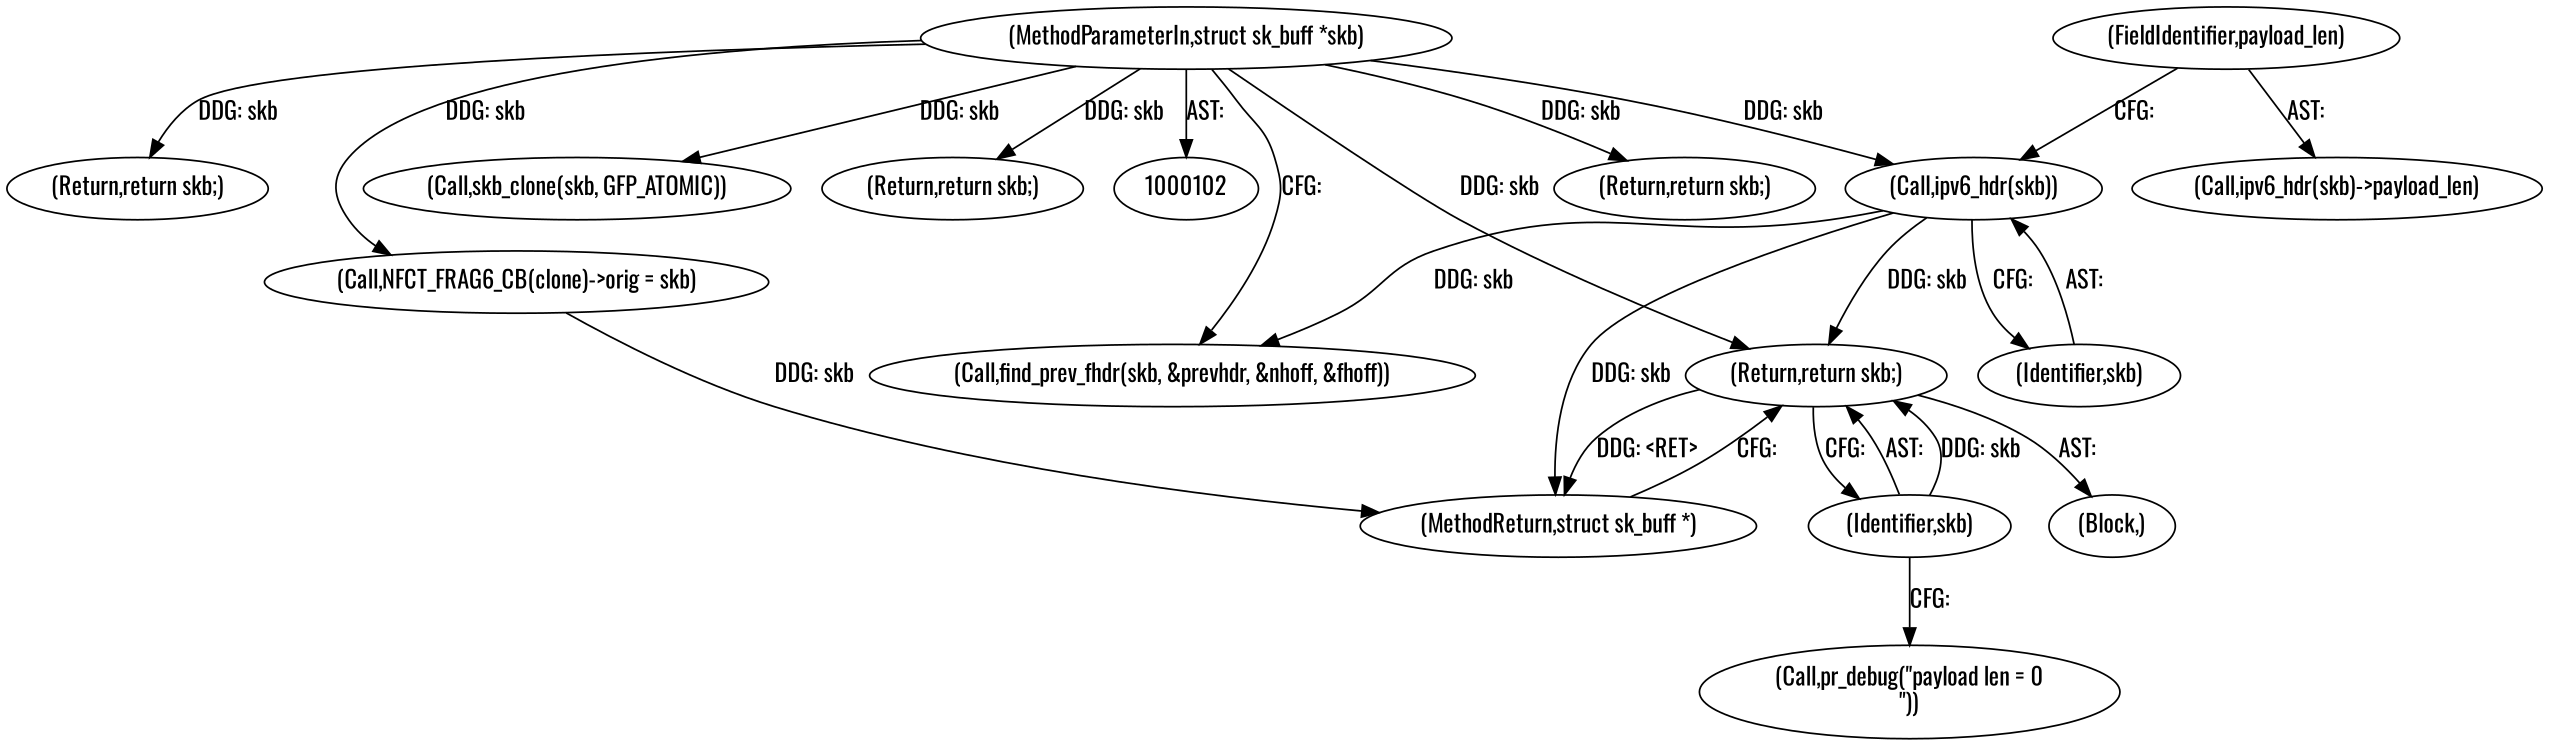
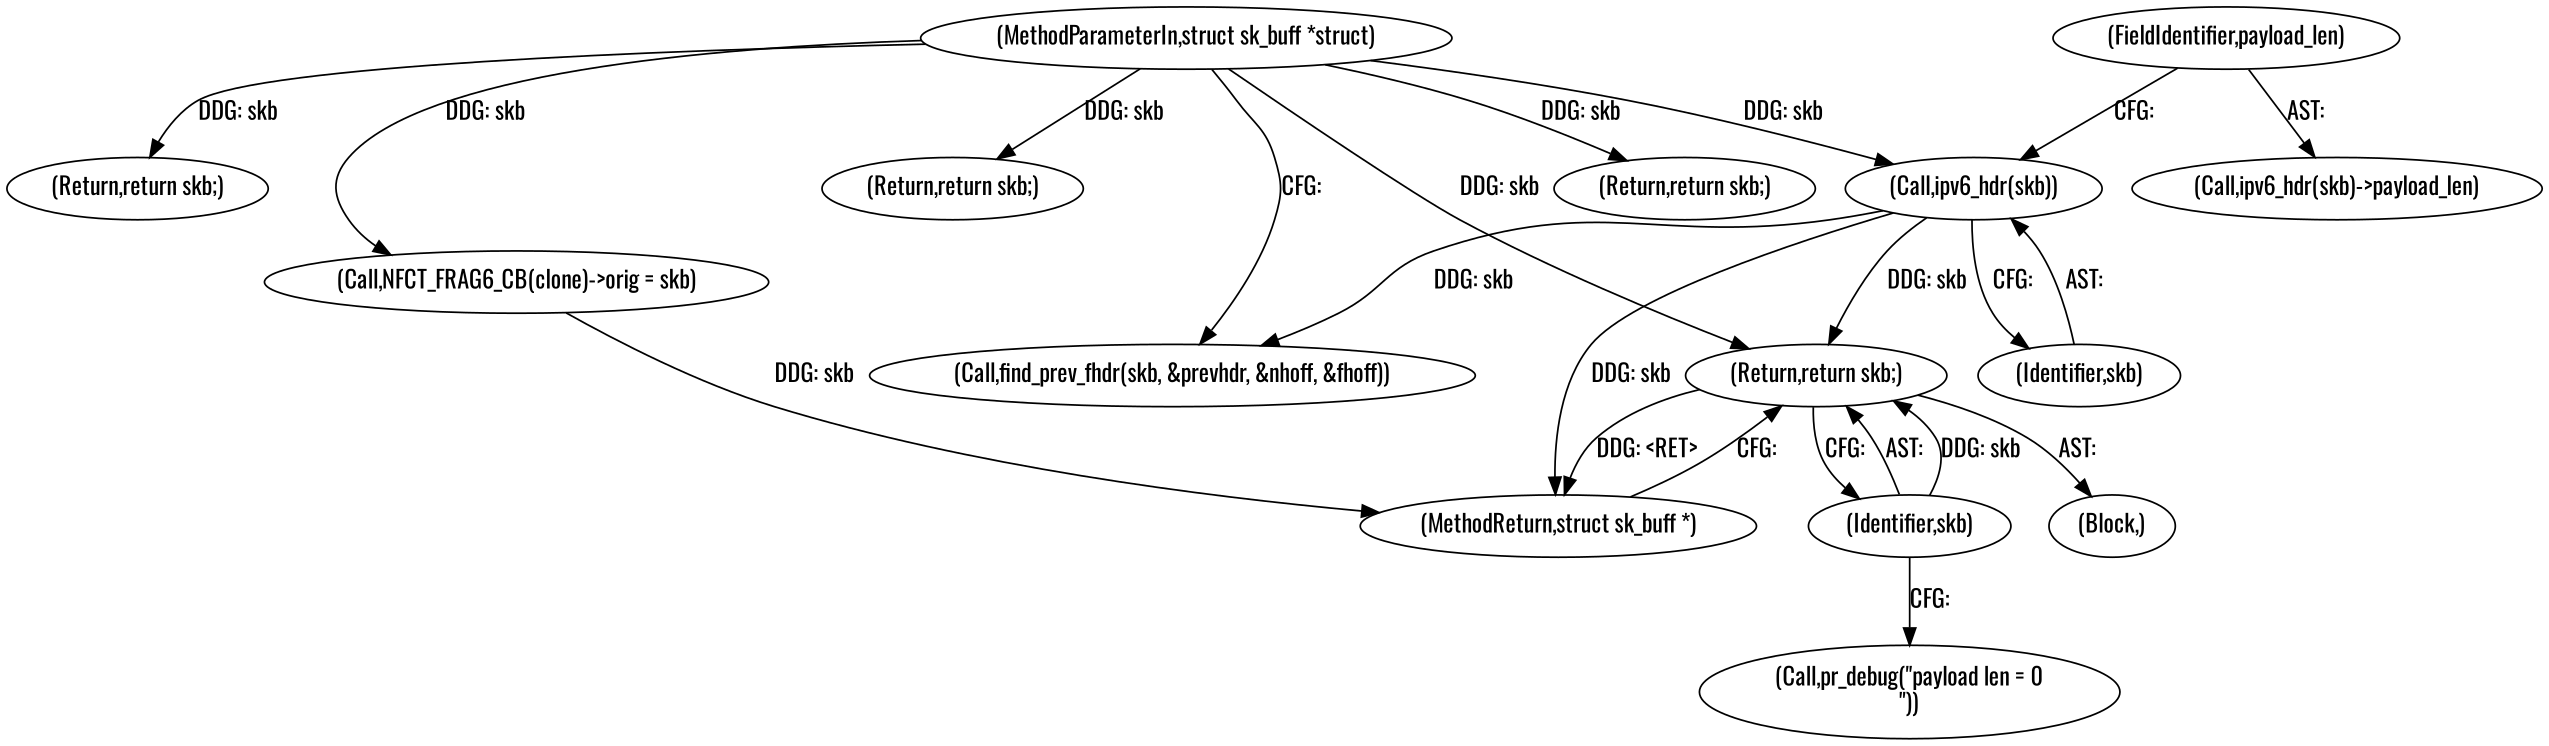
(1186, 38) -> (1186, 38)
(577, 189) -> none
(1186, 189) -> none
